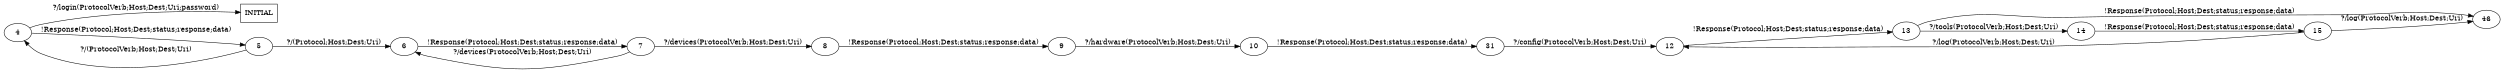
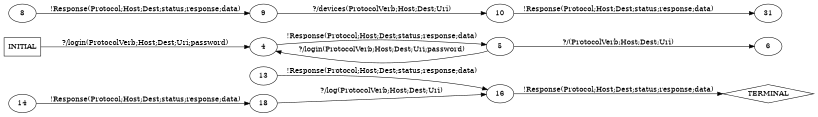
(132, 13) -> (143, 47)
(2486, 19) -> (500, 94)
(1991, 31) -> none
(2318, 31) -> (264, 103)
(334, 43) -> (618, 43)
(1158, 43) -> (382, 9)
(641, 46) -> none
(1670, 46) -> none
(136, 50) -> (382, 50)
none -> (768, 94)
